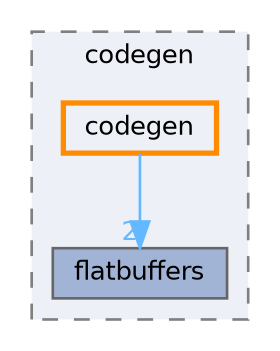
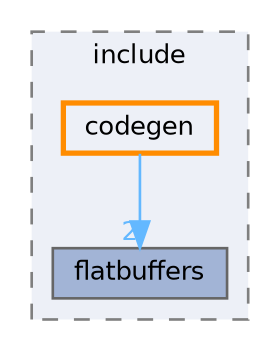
(140, 57) -> (140, 57)
